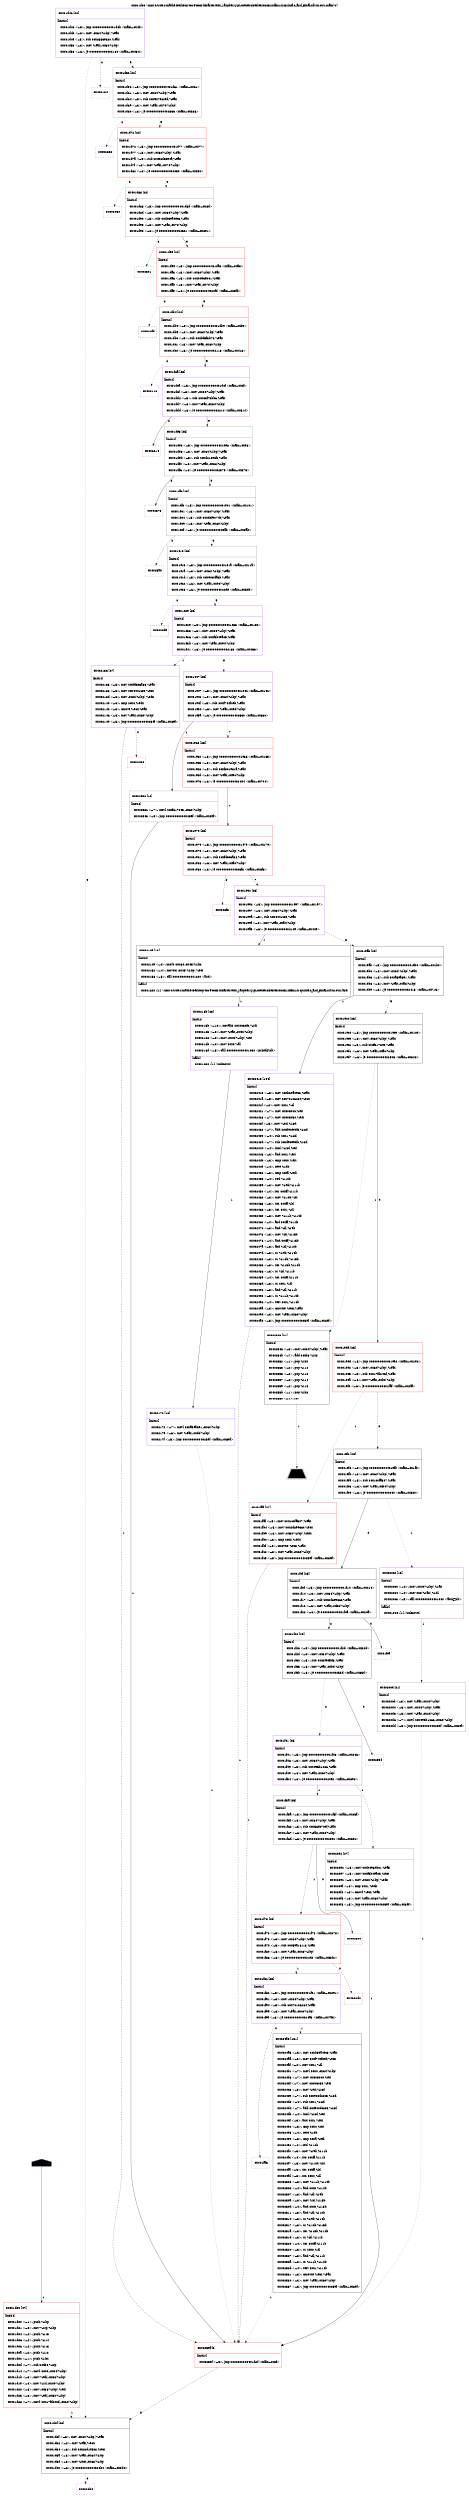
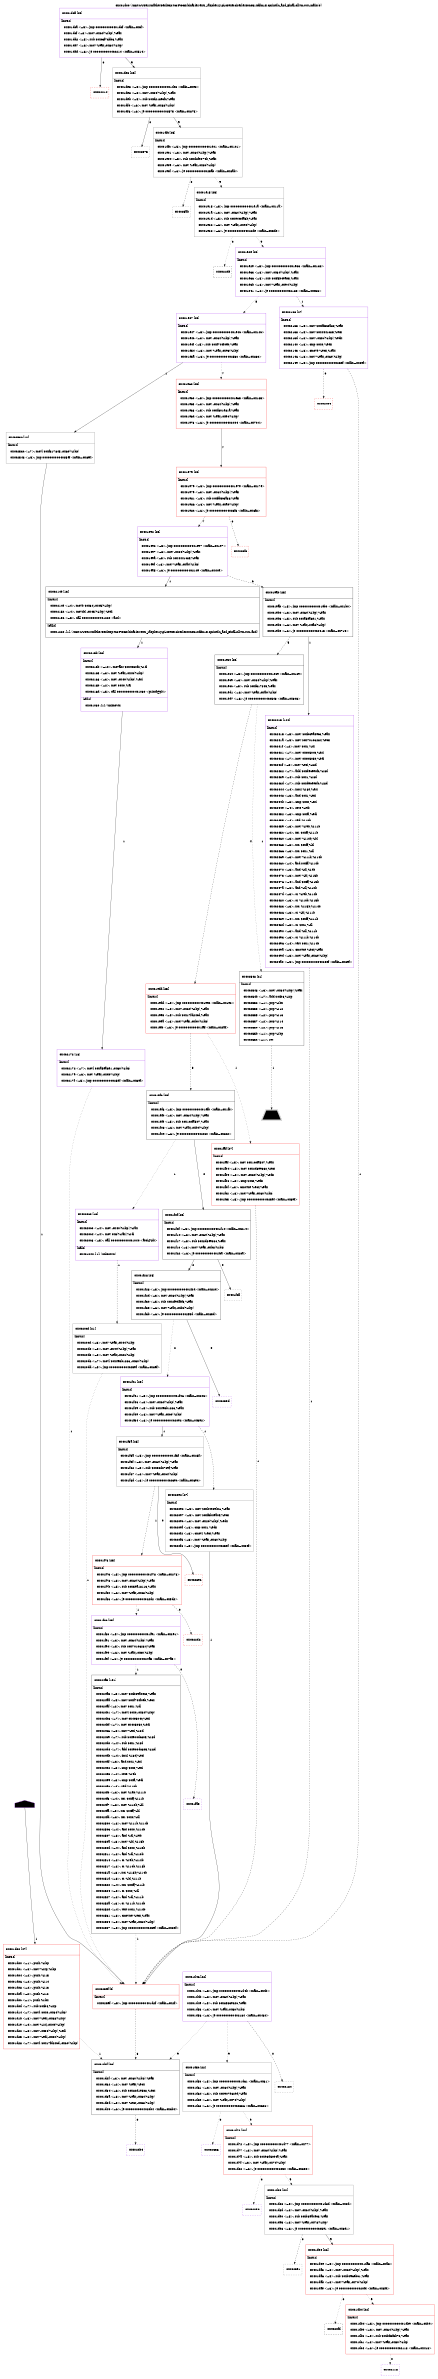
(205, 361) -> none
(151, 451) -> (100, 93)
(378, 1202) -> (221, 843)
